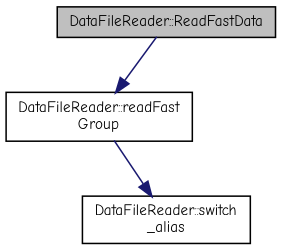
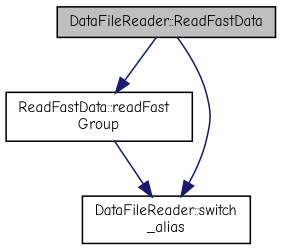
none -> (209, 108)
(99, 117) -> (99, 117)
